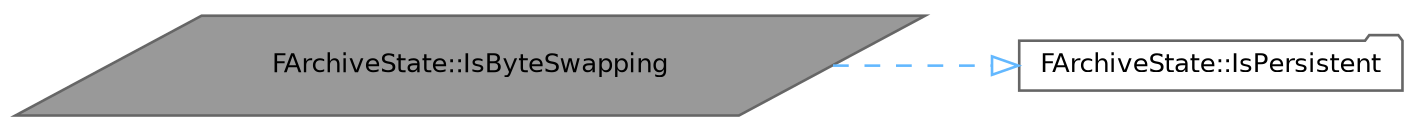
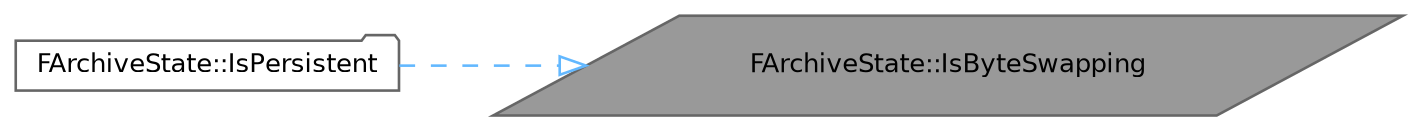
(912, 66) -> (479, 66)
